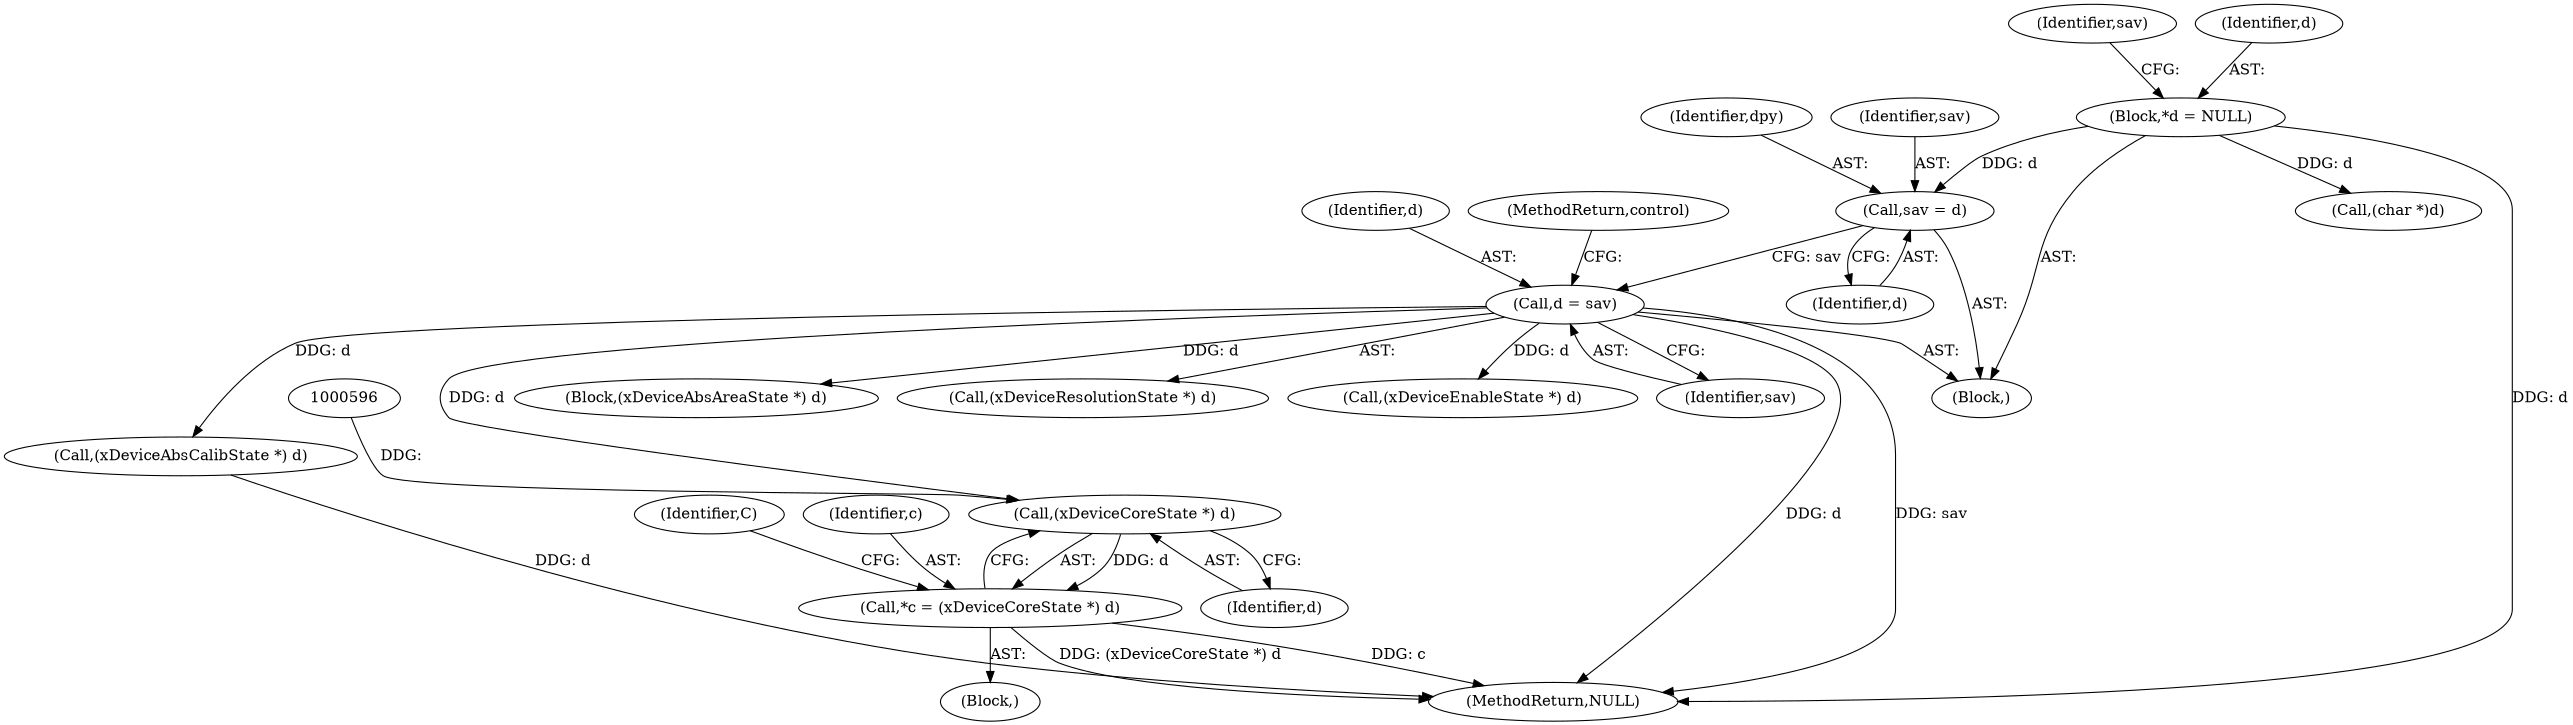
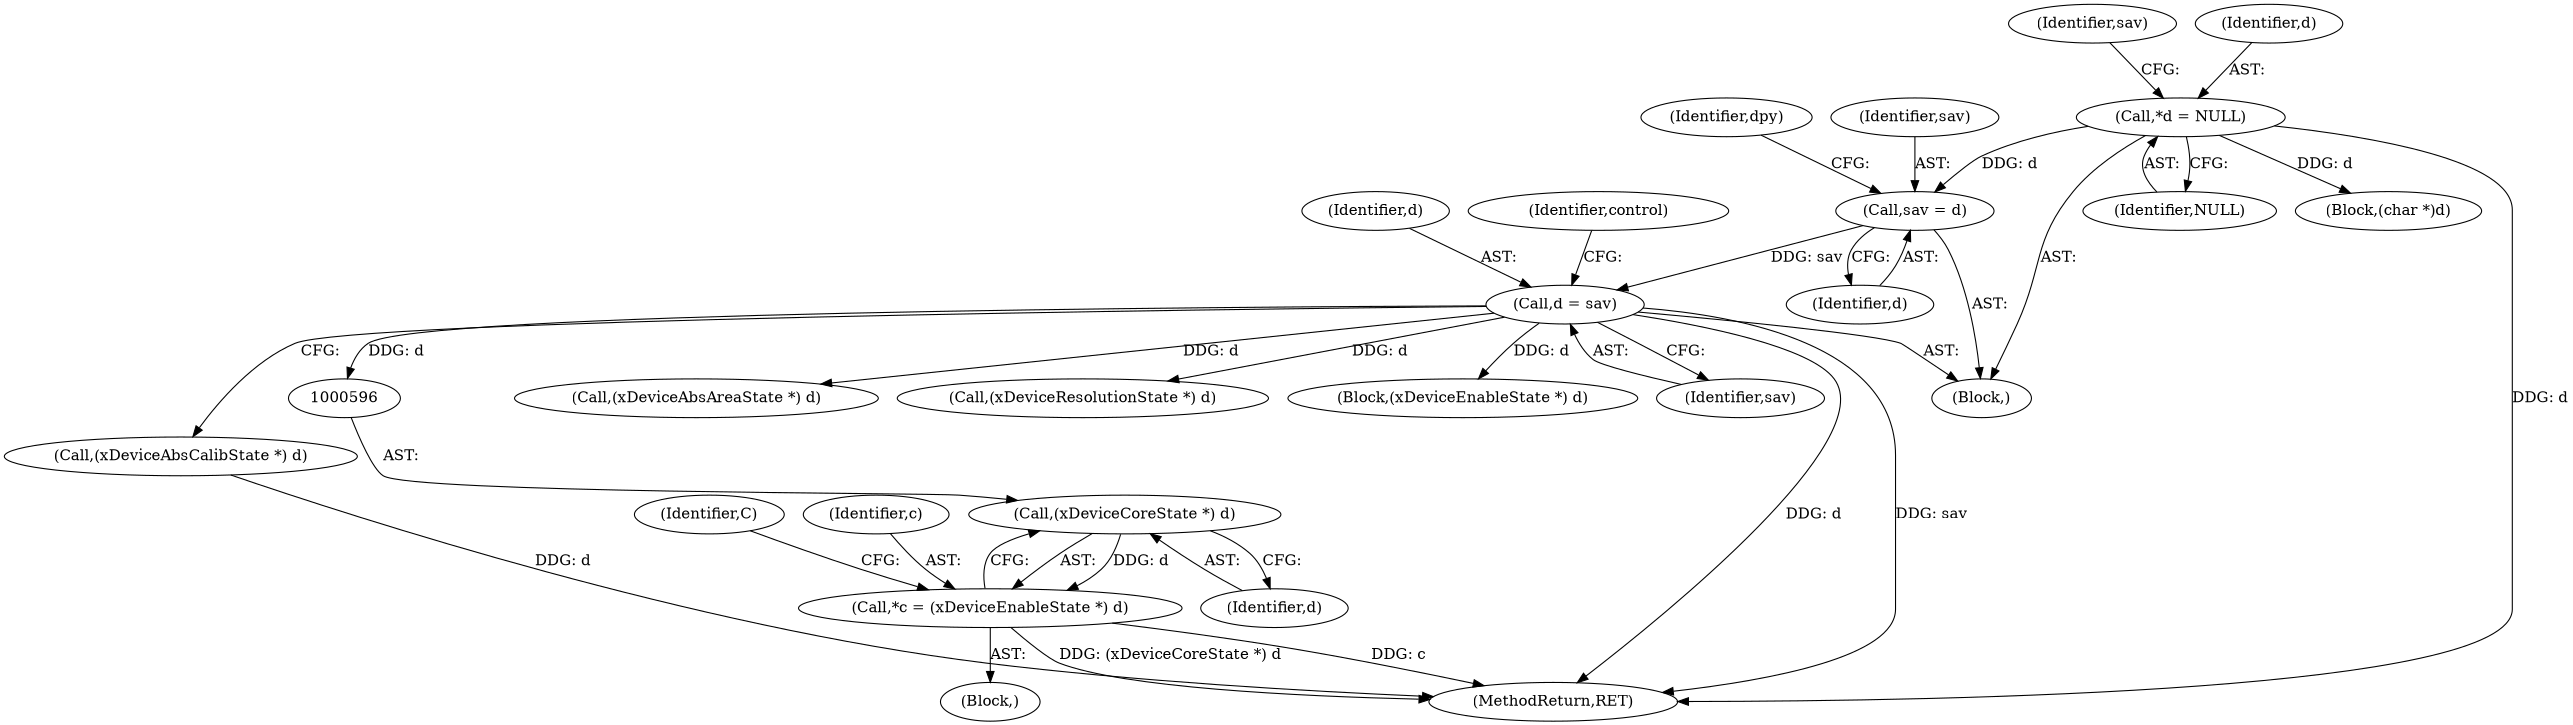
(2181, 117) -> (2181, 117)
(1853, 164) -> (1853, 164)
(1598, 211) -> (1598, 211)
none -> (2180, 211)
(2389, 211) -> (2389, 211)
(1807, 258) -> (1807, 258)
(662, 347) -> (911, 312)
(323, 351) -> (323, 351)
(1380, 351) -> (1380, 351)
(696, 398) -> (696, 398)
(1463, 398) -> (1463, 398)
(404, 456) -> (404, 456)
(990, 608) -> (990, 608)
(1553, 702) -> (1553, 702)
